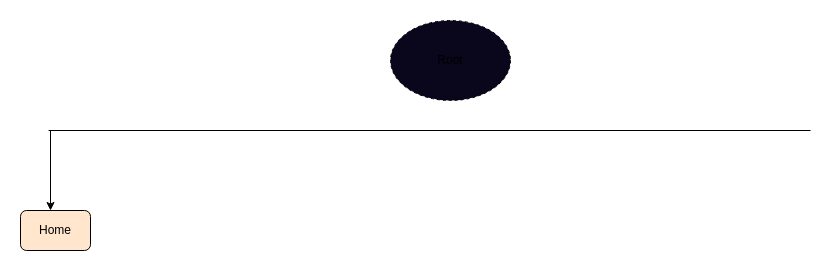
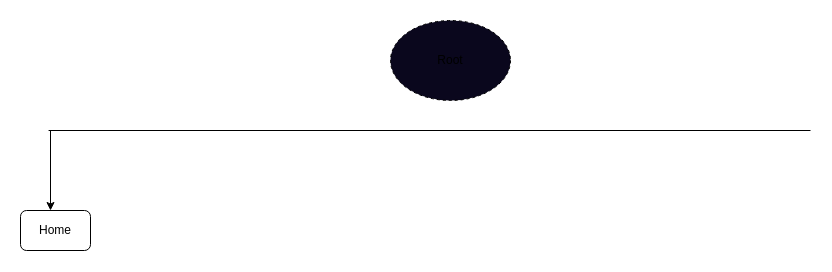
(56, 231) -> (56, 231)
